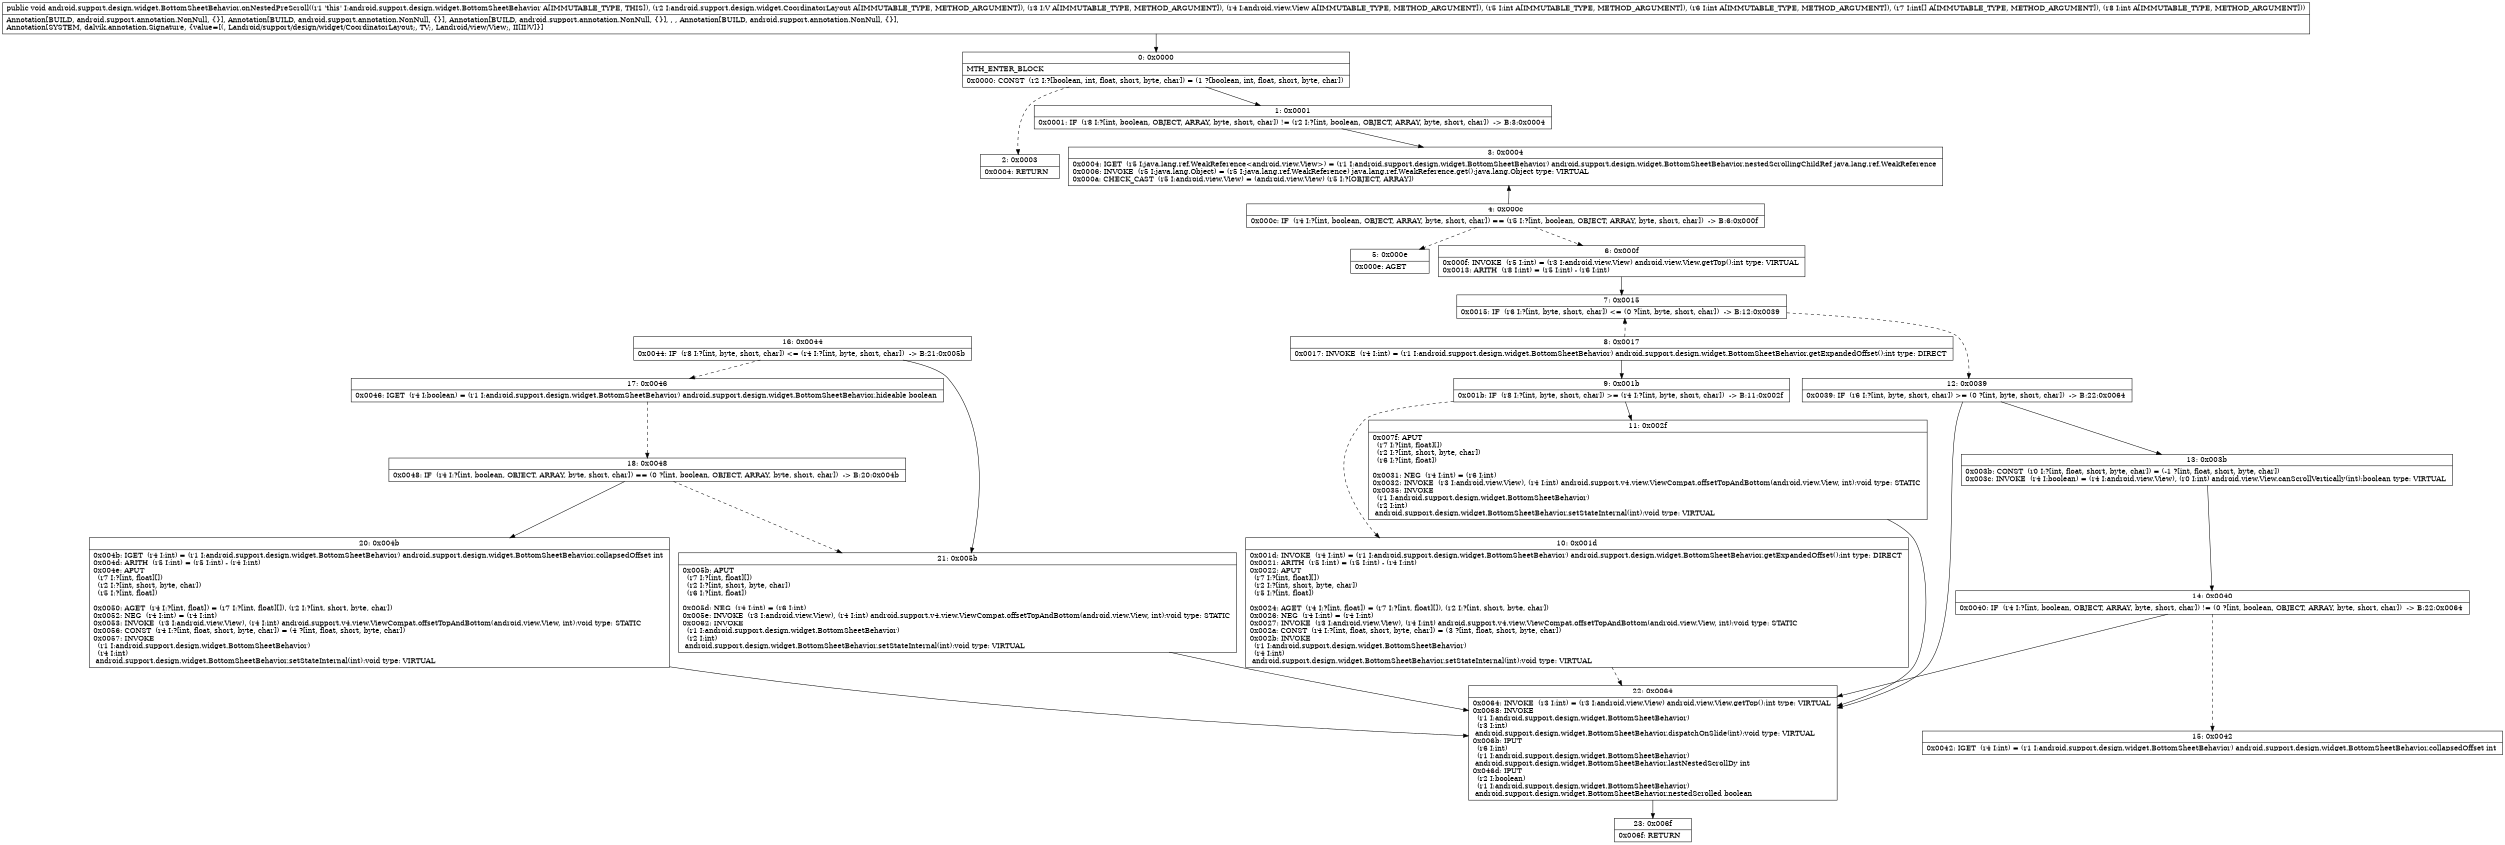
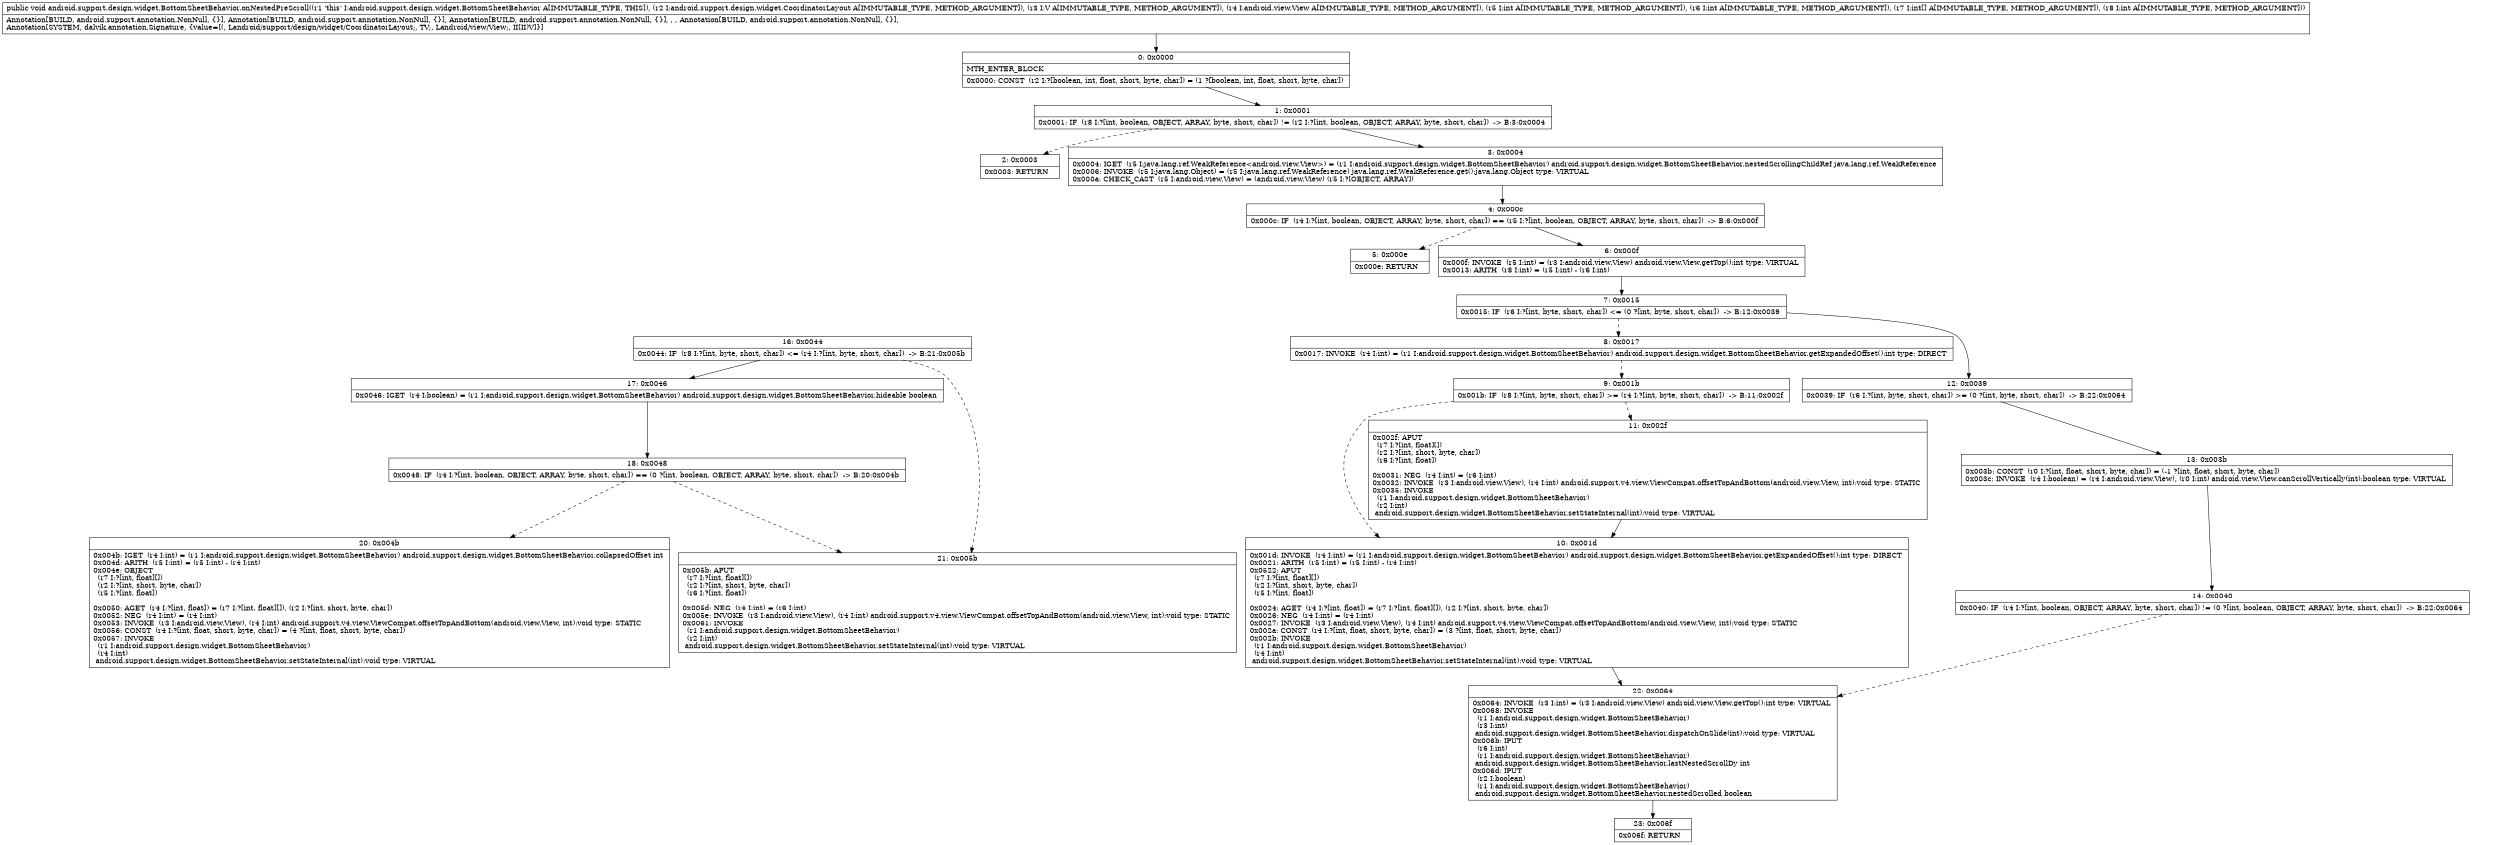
(1029, 106) -> (1103, 138)
(1020, 172) -> (1020, 172)
(1509, 197) -> (1502, 192)
(1556, 236) -> (1556, 236)
(1384, 267) -> (1390, 267)
(1893, 321) -> (1893, 321)
(1625, 330) -> (1618, 325)
(1622, 367) -> (1622, 367)
(727, 369) -> (727, 369)
(1628, 409) -> (1628, 409)
(647, 427) -> (647, 427)
(975, 436) -> (975, 436)
(1400, 438) -> (1400, 438)
(570, 509) -> (570, 509)
(121, 571) -> (125, 571)
(1278, 571) -> (1278, 571)
(1949, 583) -> none
(715, 623) -> (715, 623)
(1924, 627) -> (1618, 526)
(2005, 655) -> (2005, 655)
(1616, 674) -> (1616, 674)
(1316, 682) -> none
(1066, 711) -> none
(2212, 743) -> none
(1500, 771) -> (1500, 771)
